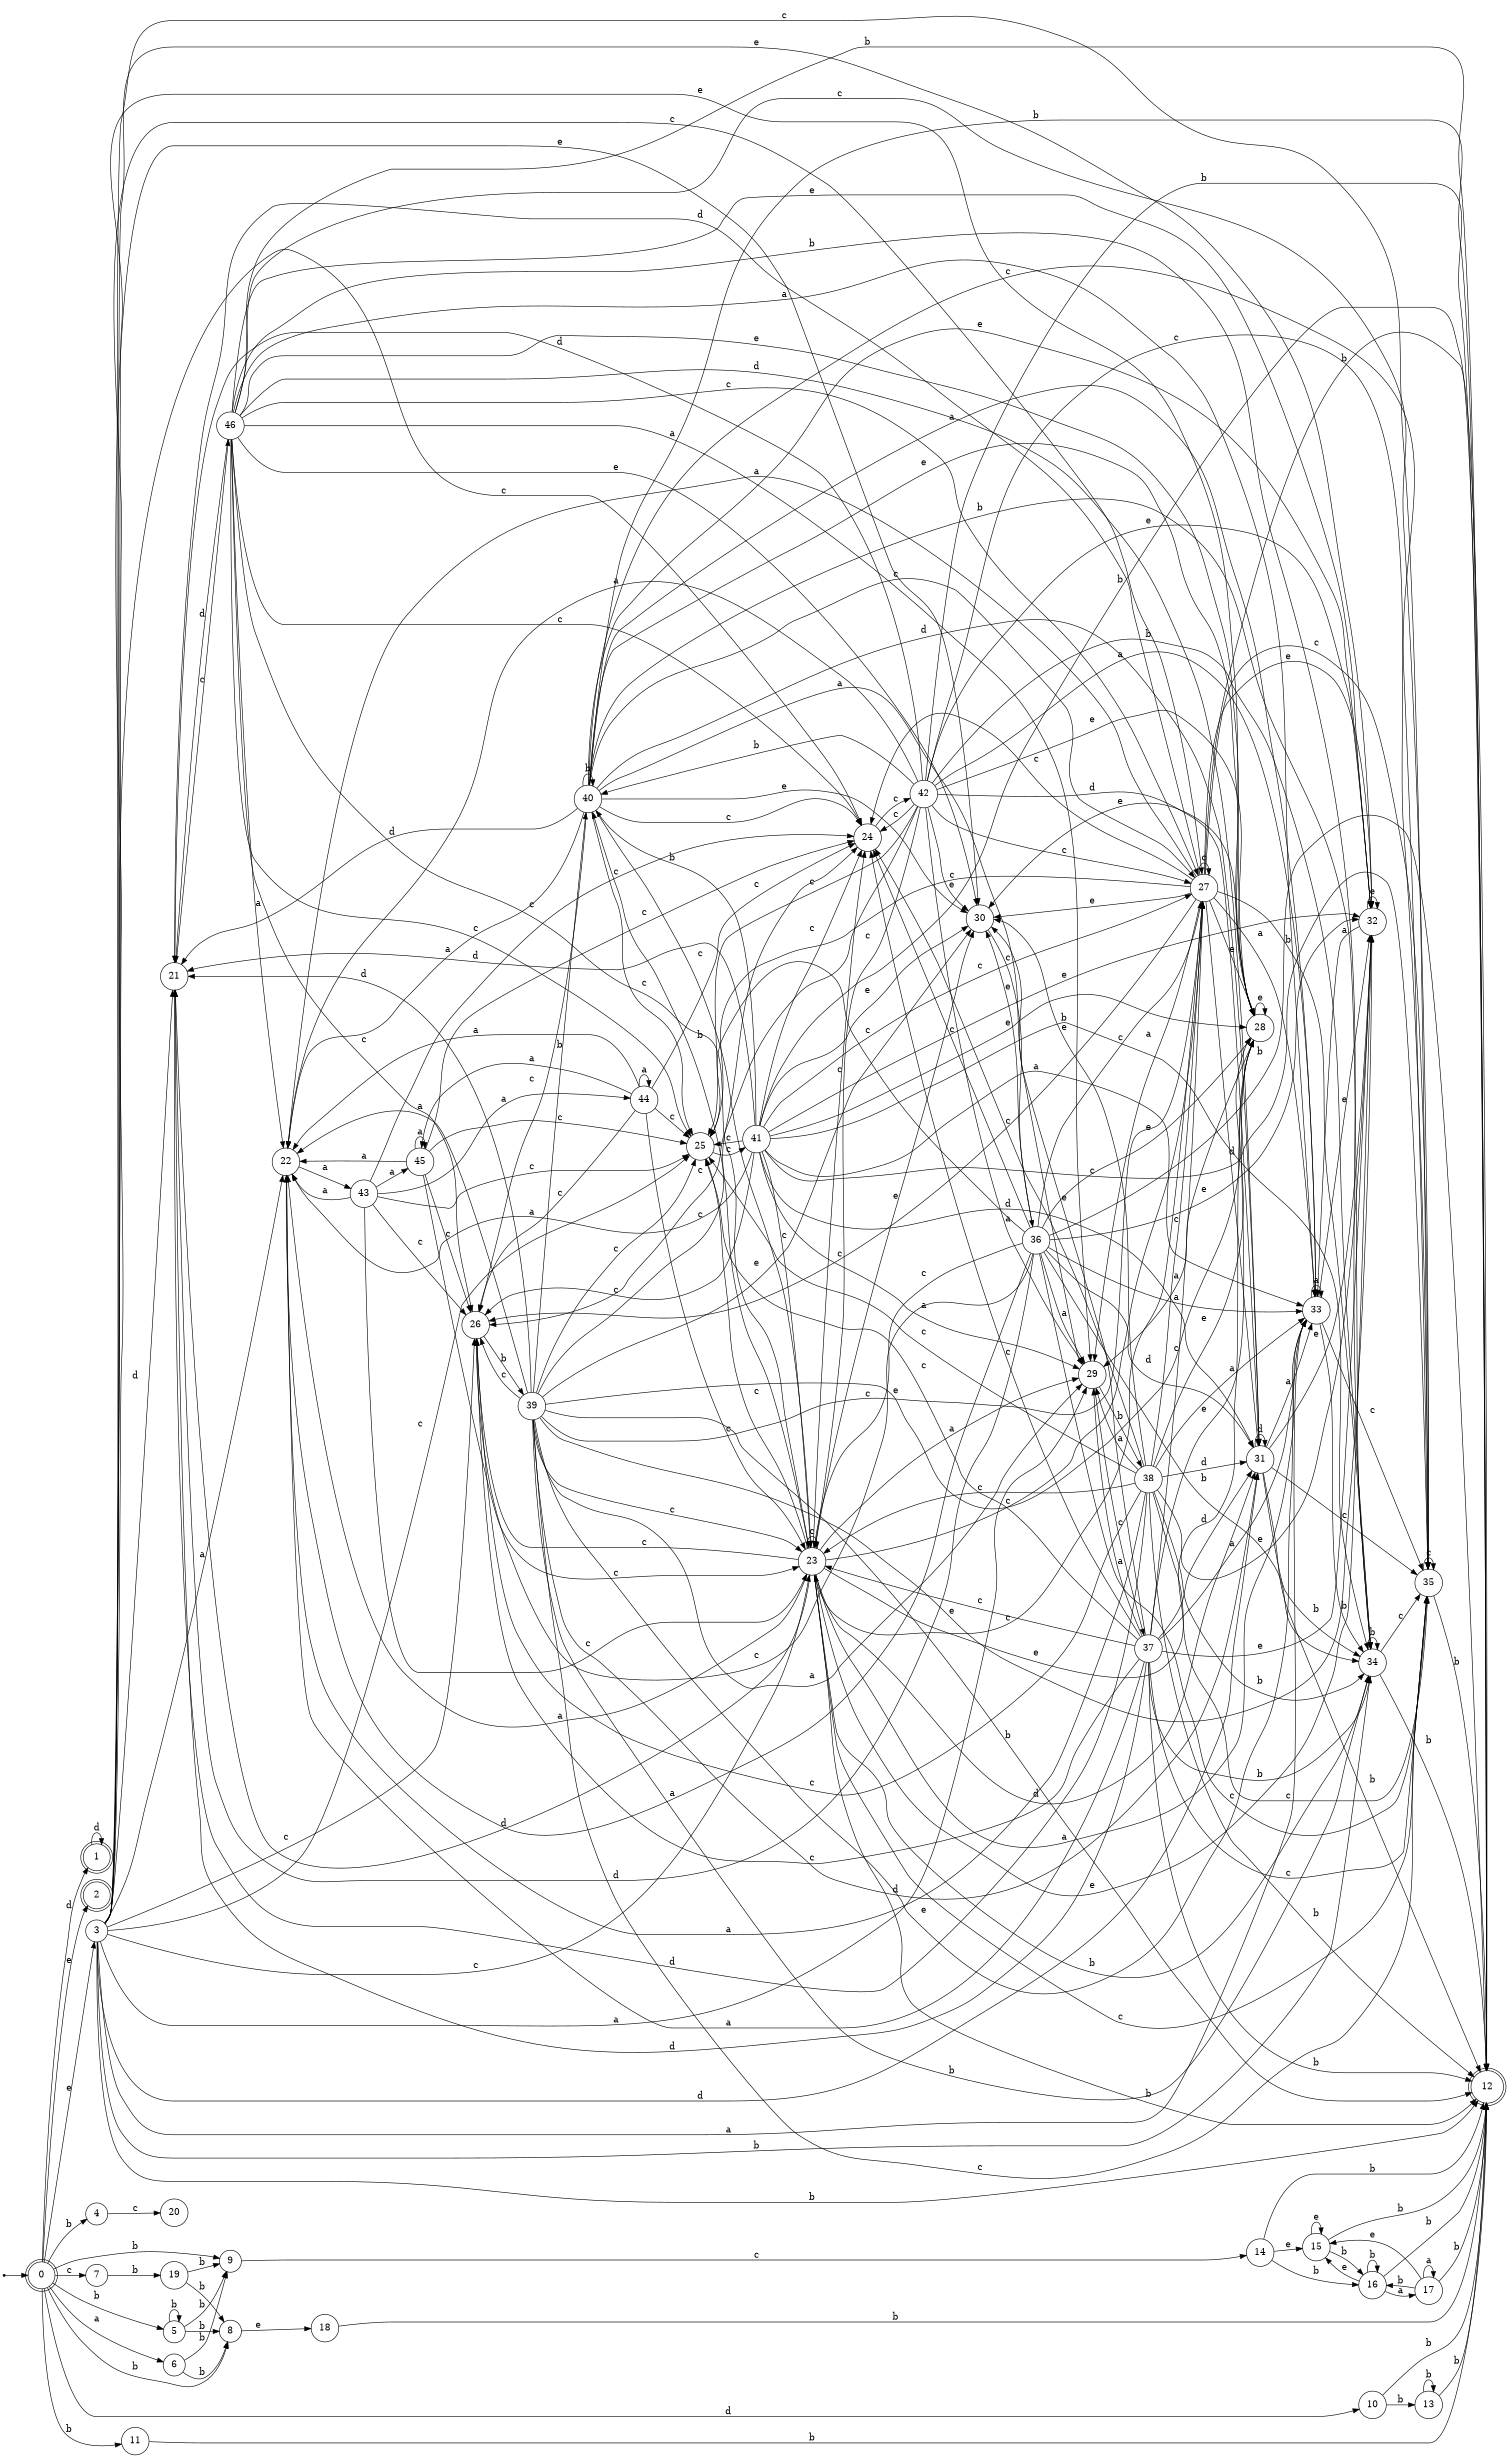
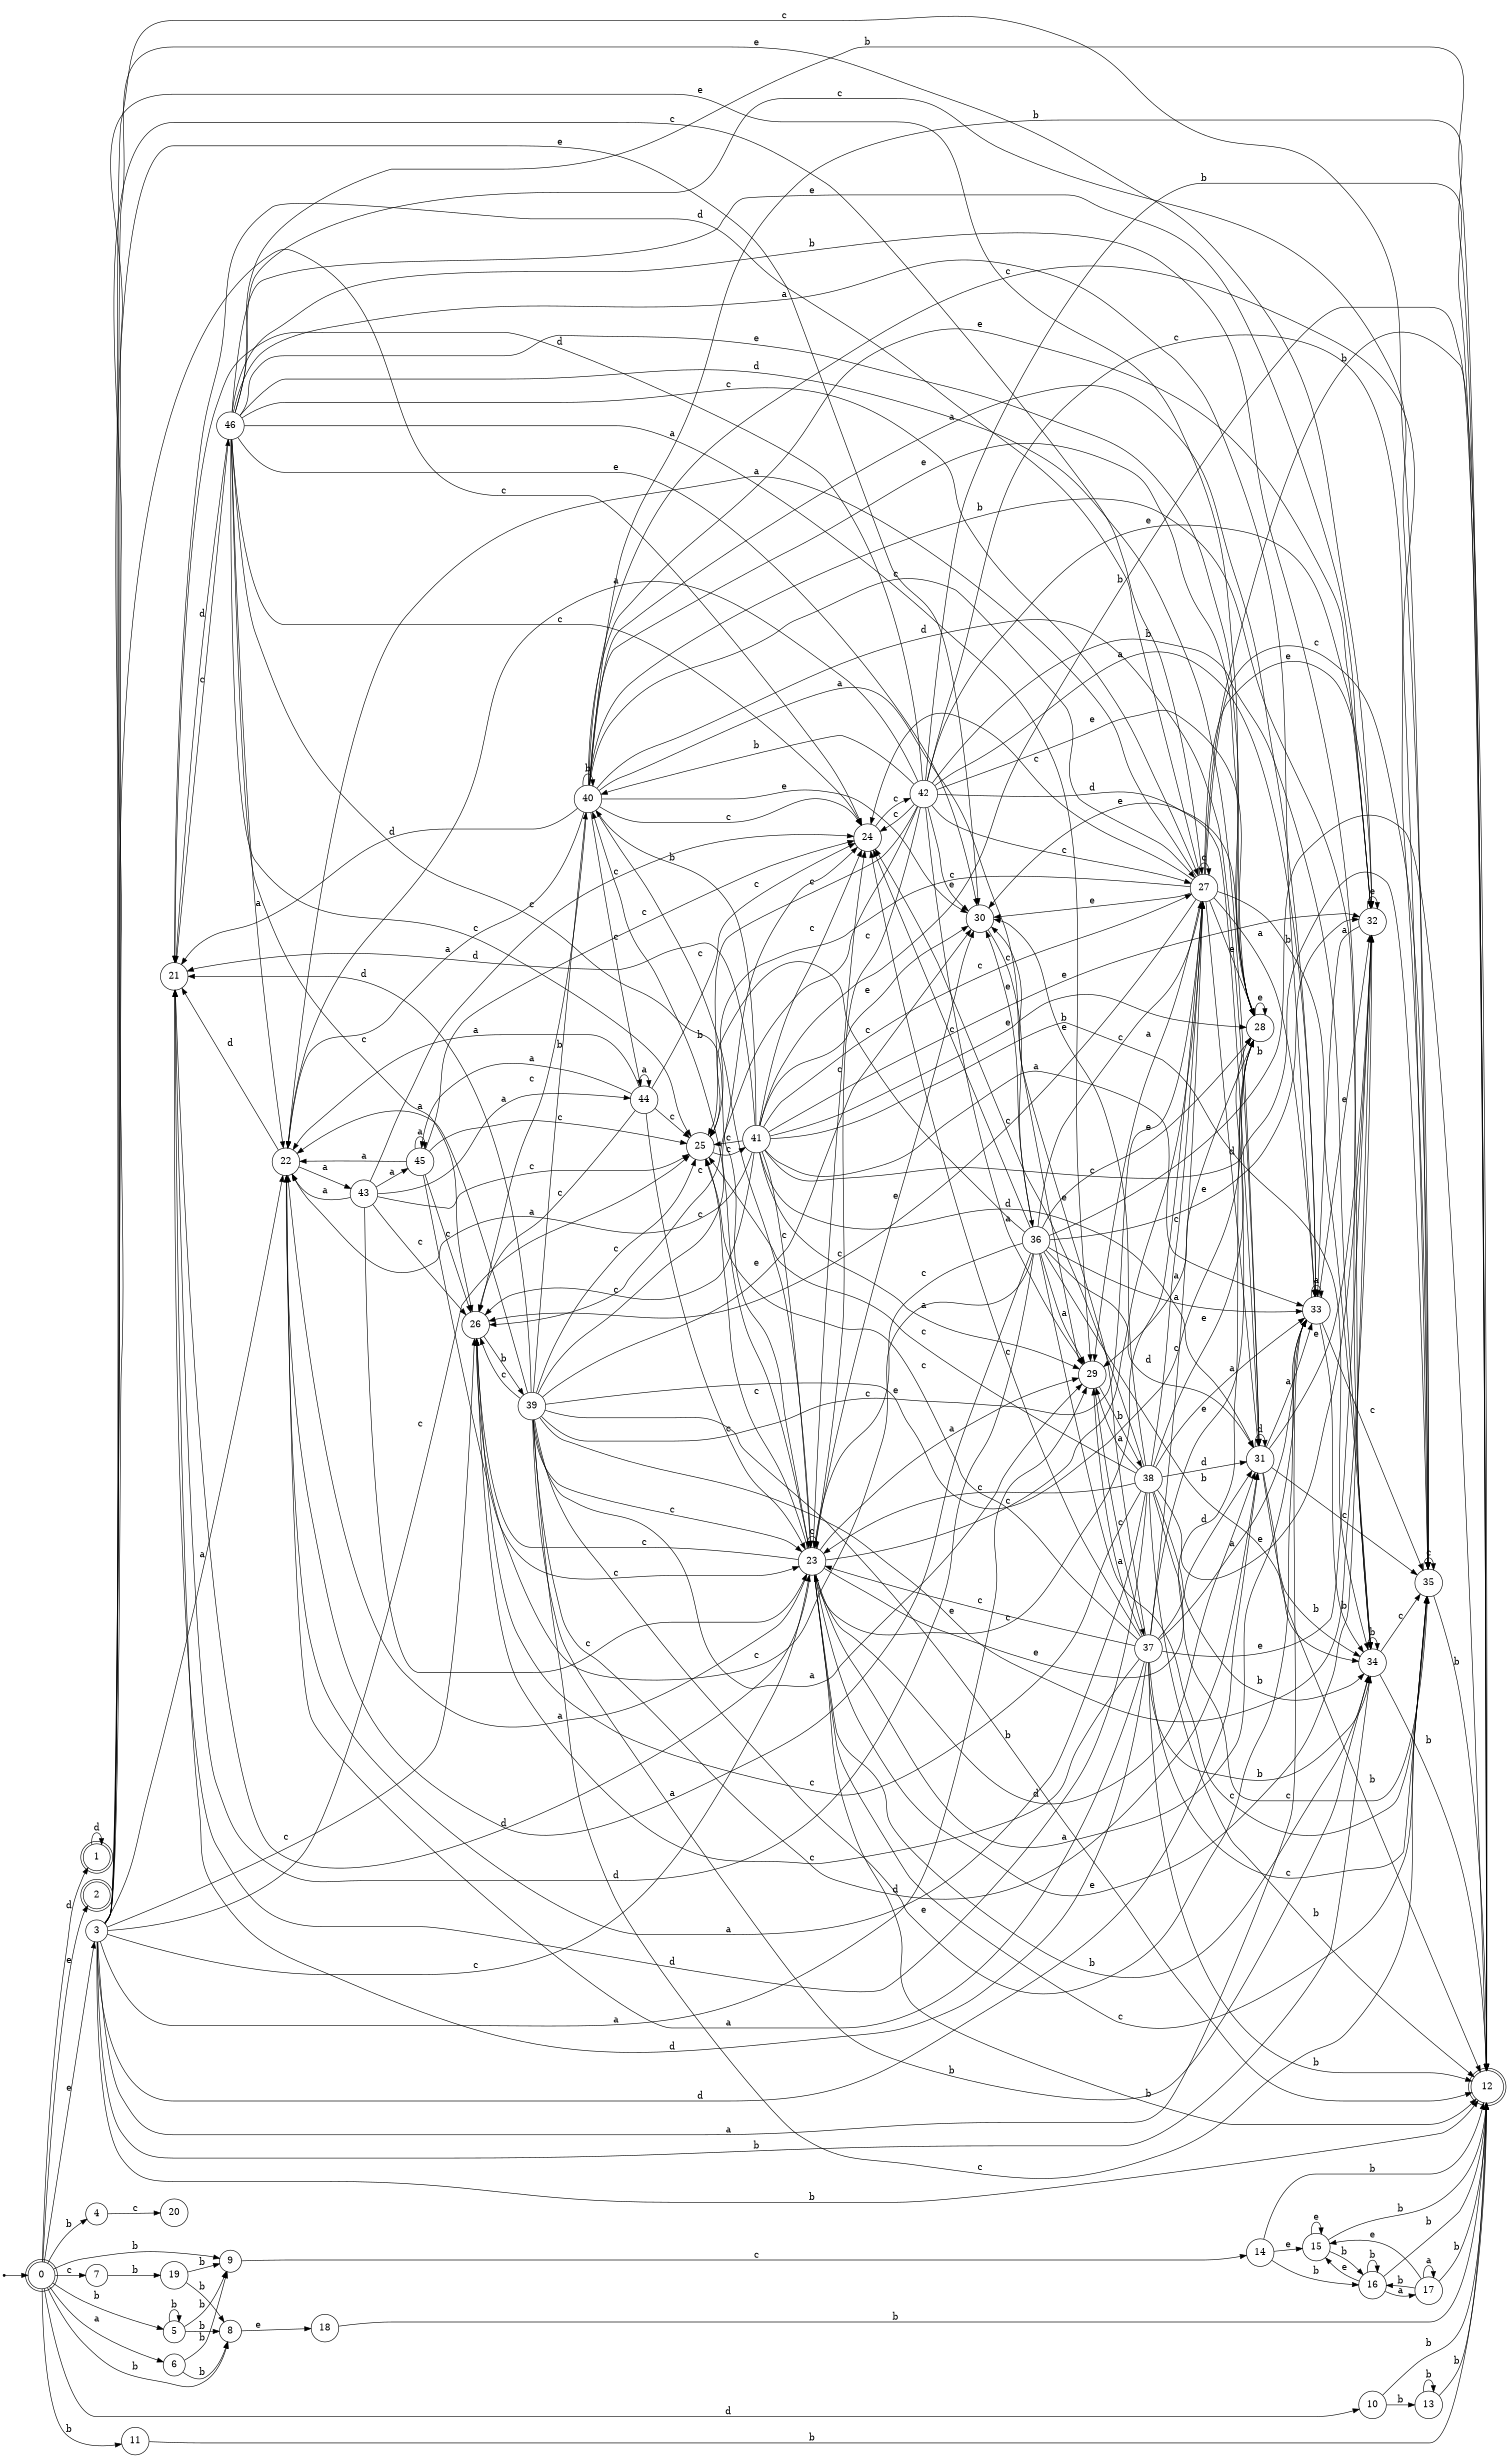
(627, 979) -> (614, 947)
(144, 1461) -> (232, 1072)
